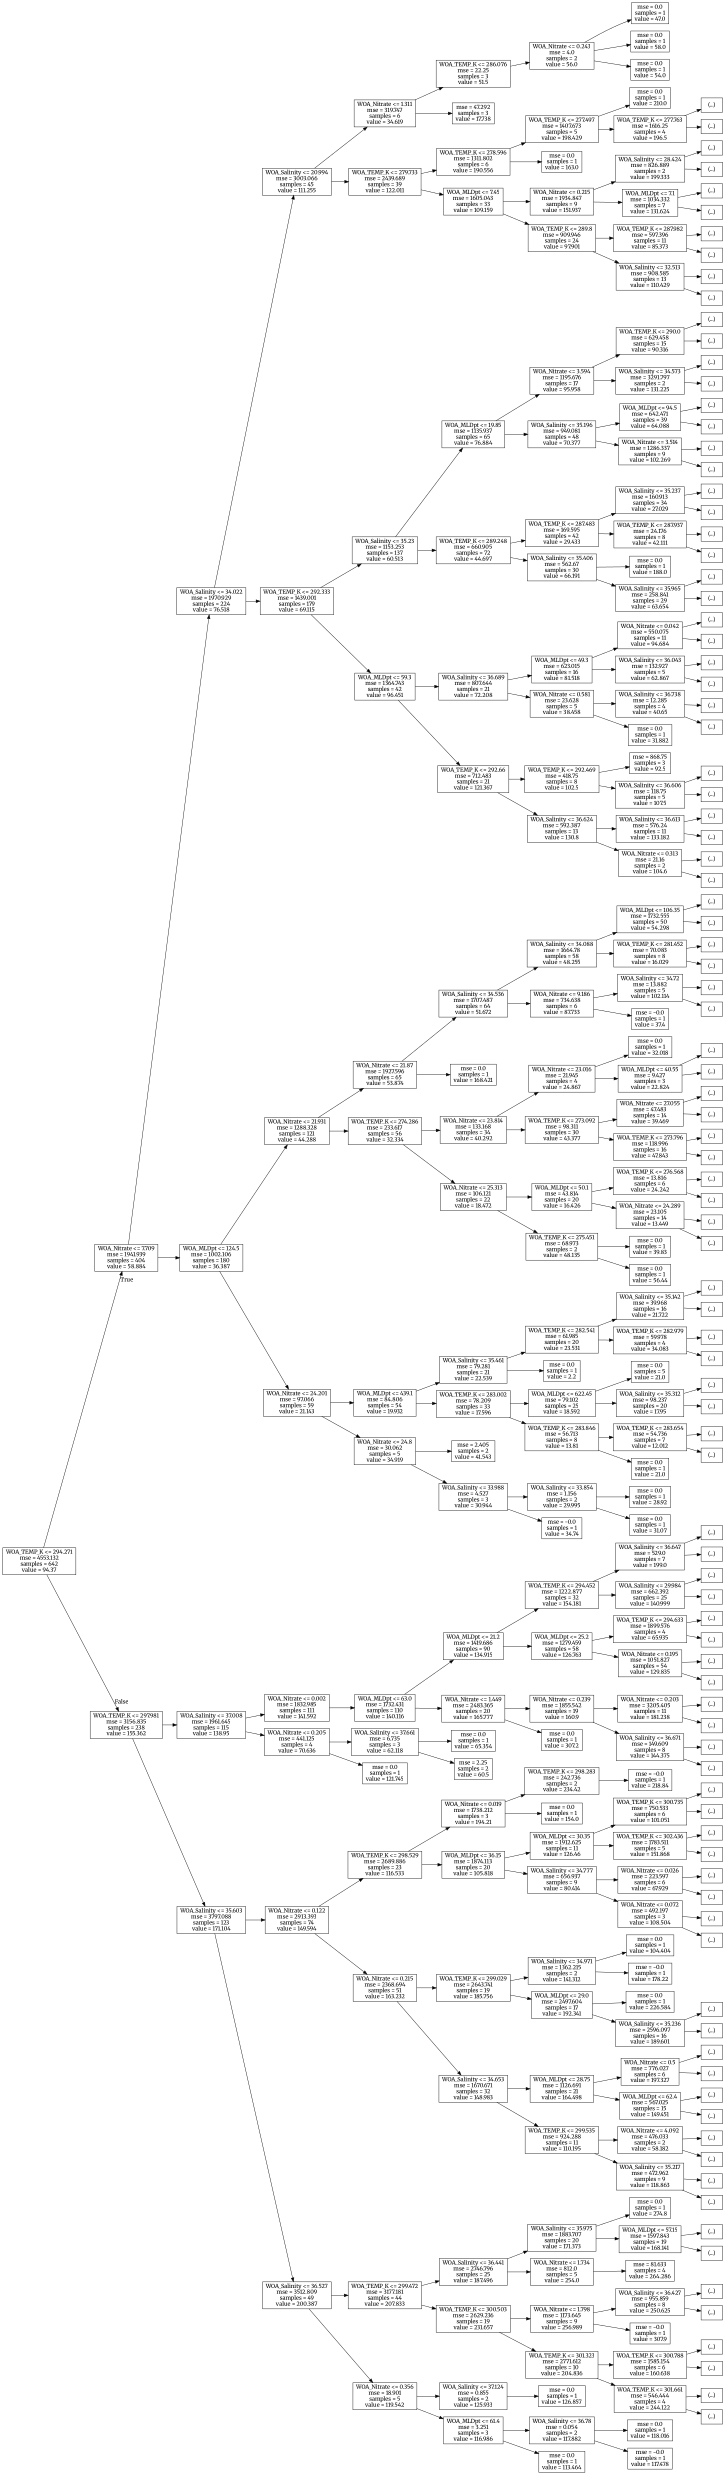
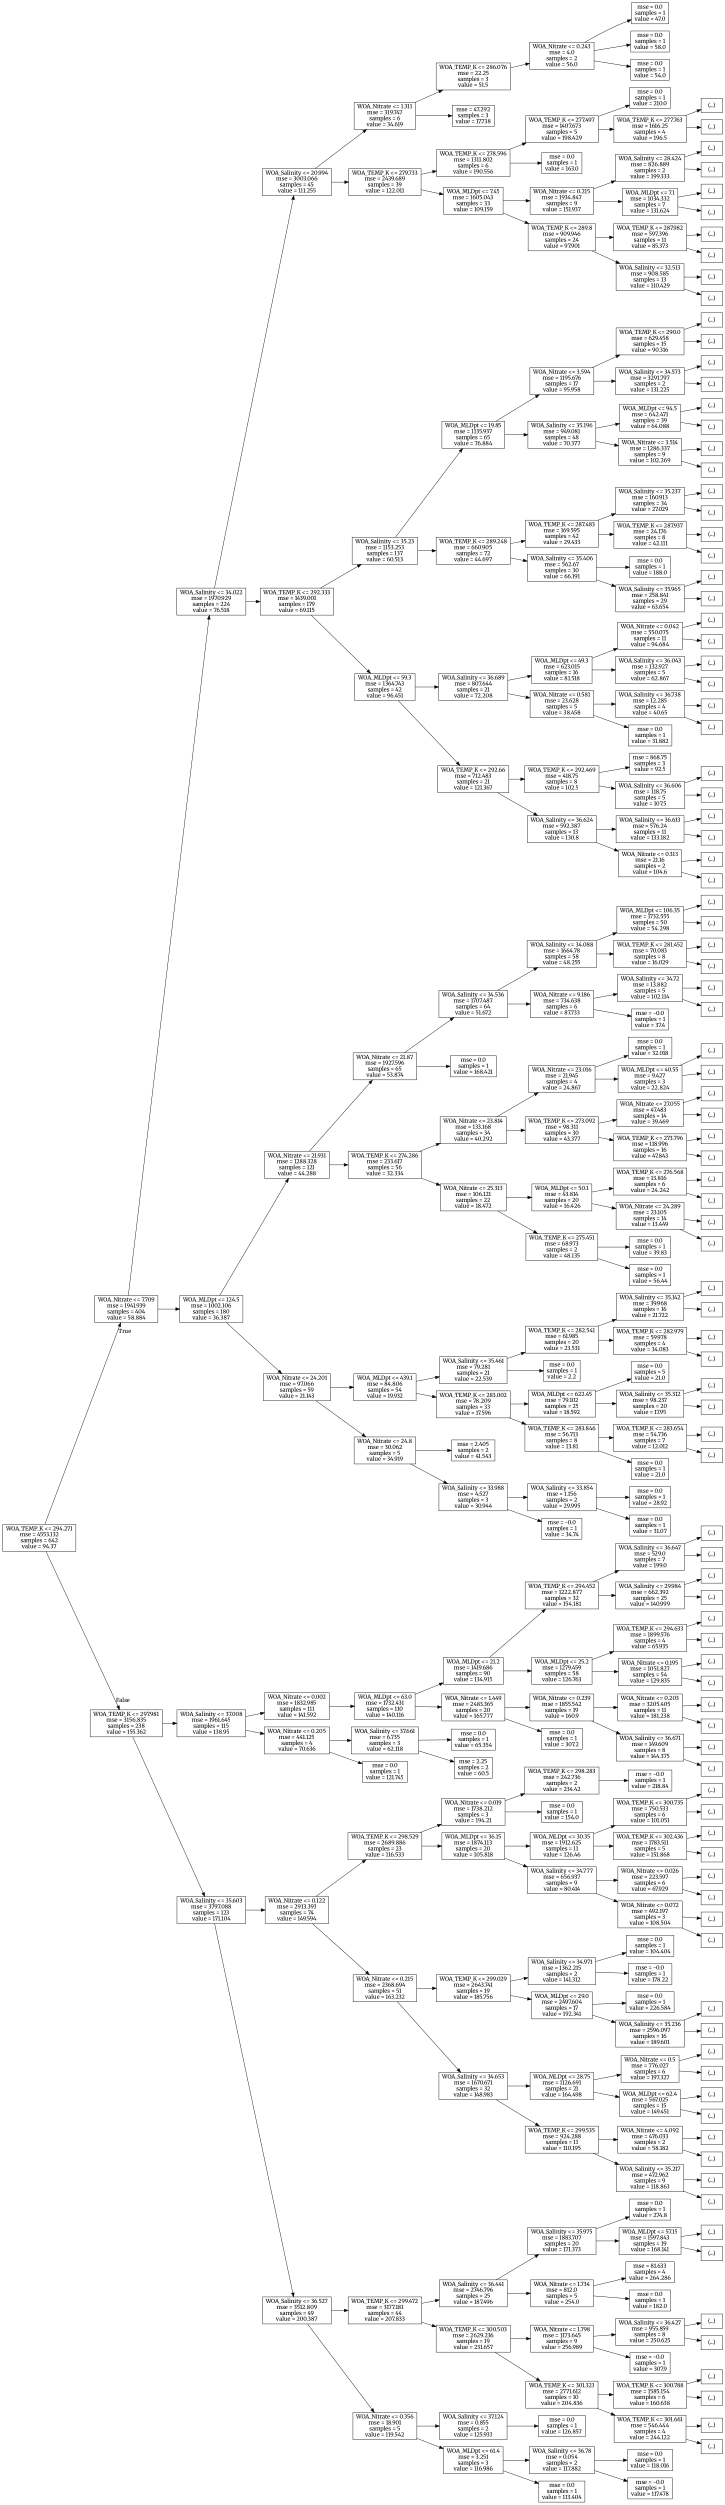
none -> (650, 2301)
(562, 2462) -> (562, 2492)
